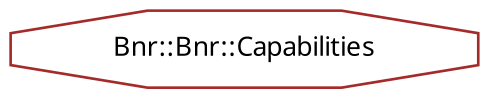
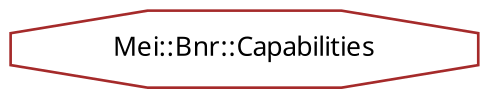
(244, 49) -> (244, 49)
